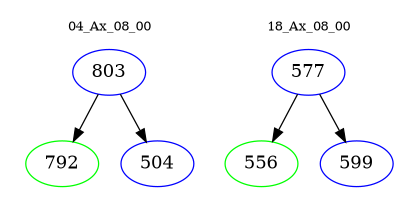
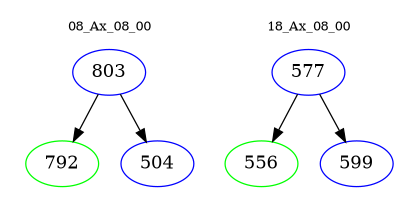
(110, 27) -> (110, 27)
